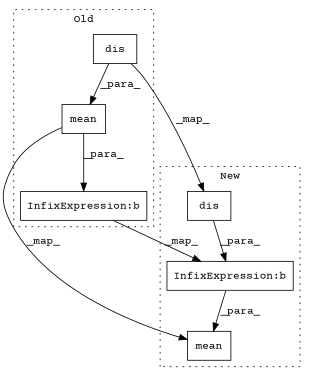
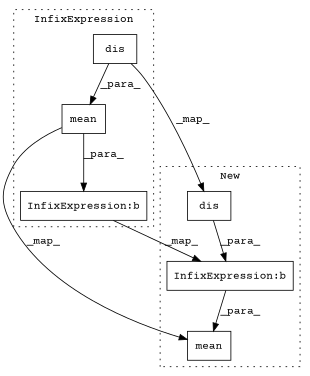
(84, 19) -> (84, 19)
